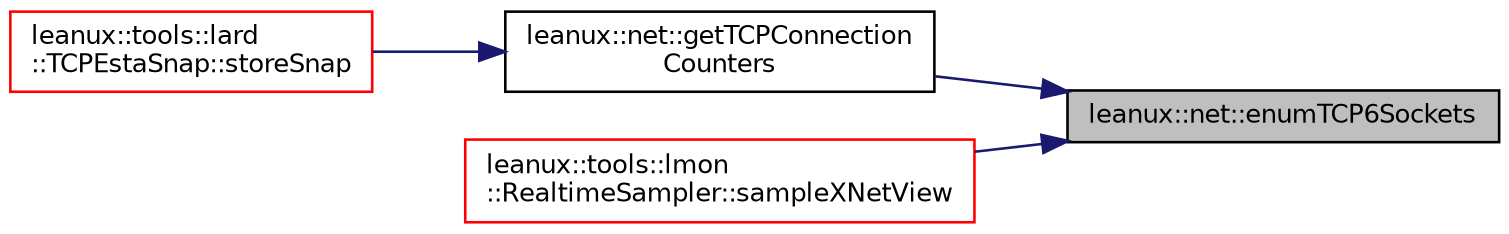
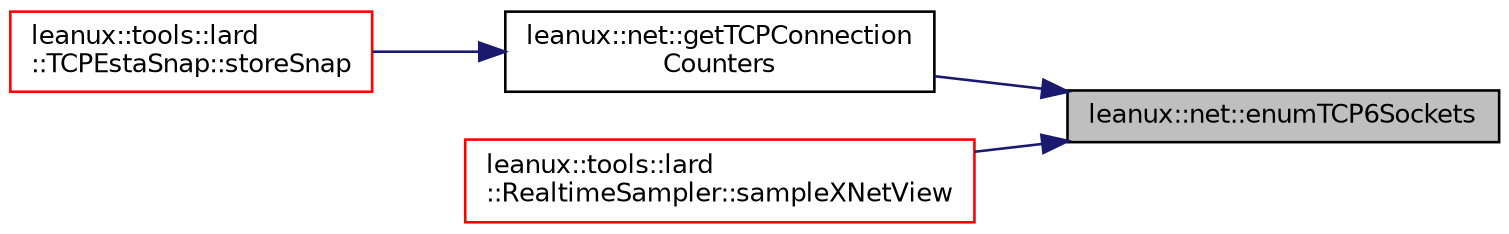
(720, 181) -> (720, 181)
